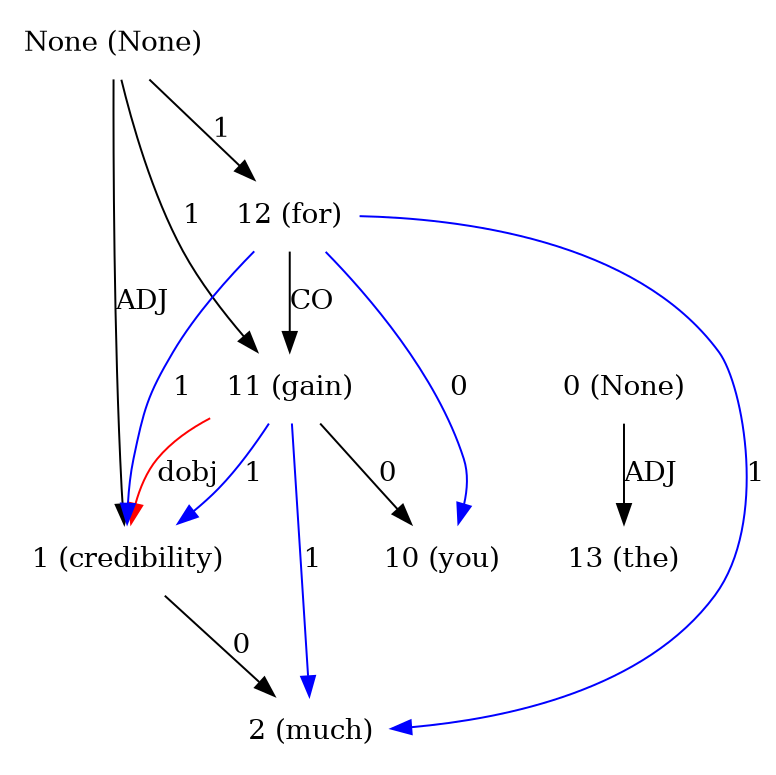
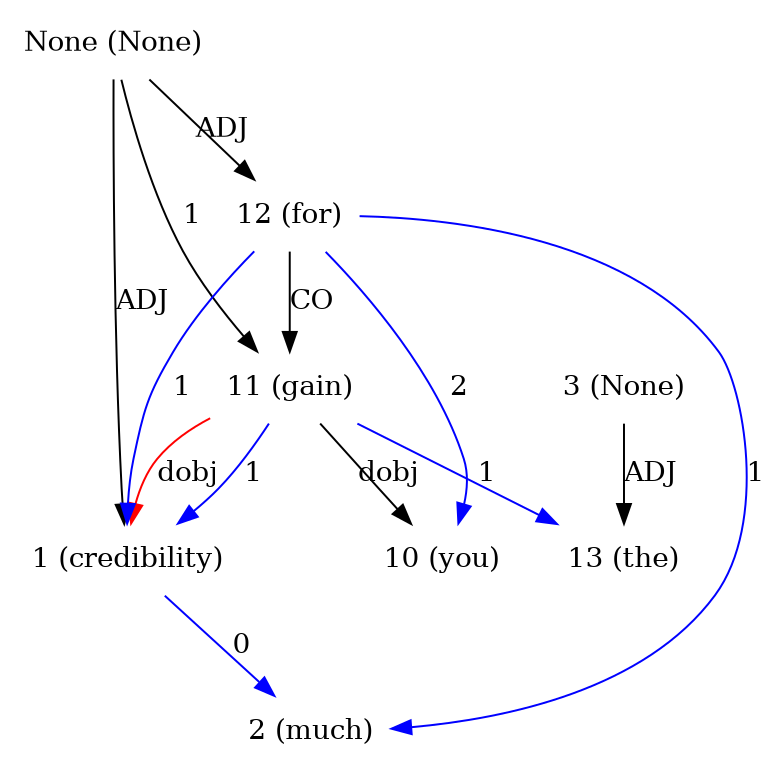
(222, 130) -> (222, 130)
(460, 388) -> (460, 388)
(624, 388) -> (624, 388)
(389, 474) -> (389, 474)
(300, 550) -> (448, 469)
(212, 639) -> (212, 639)
